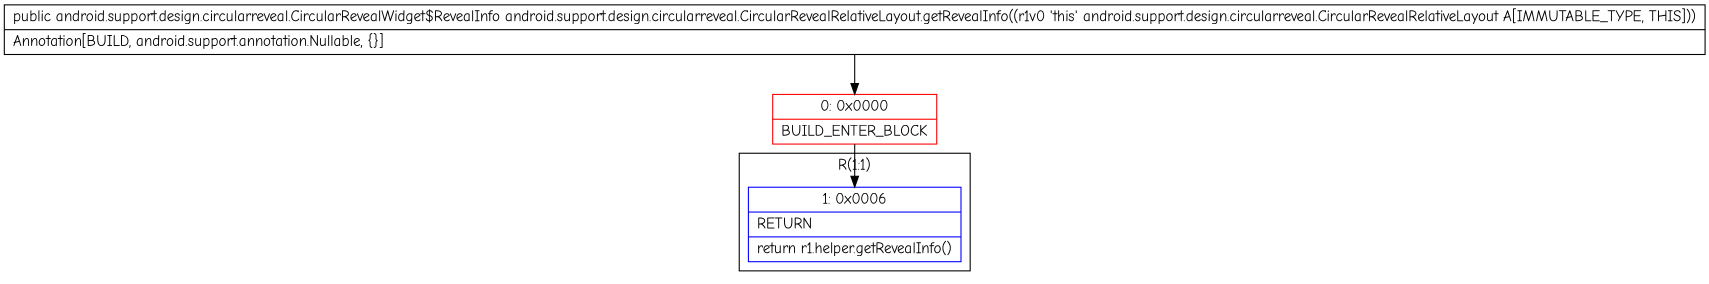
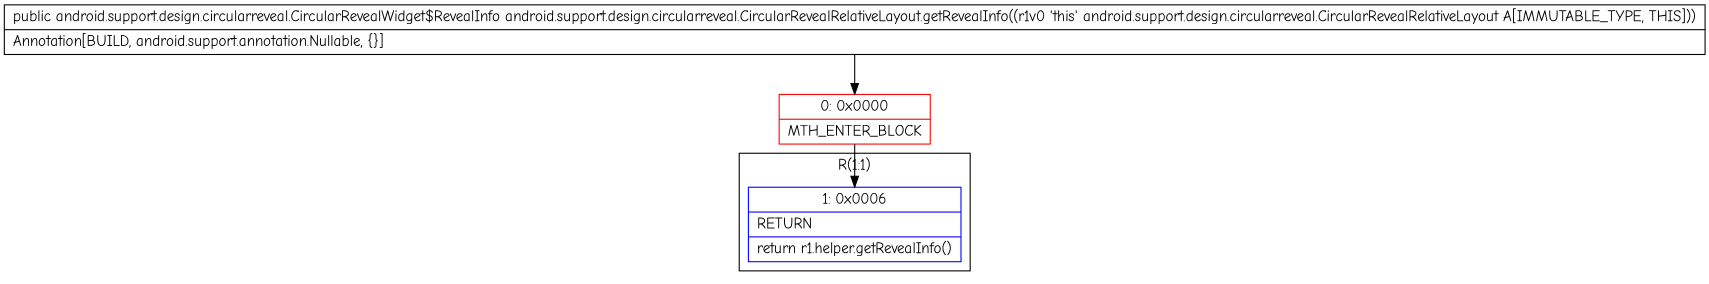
(855, 131) -> (855, 131)
